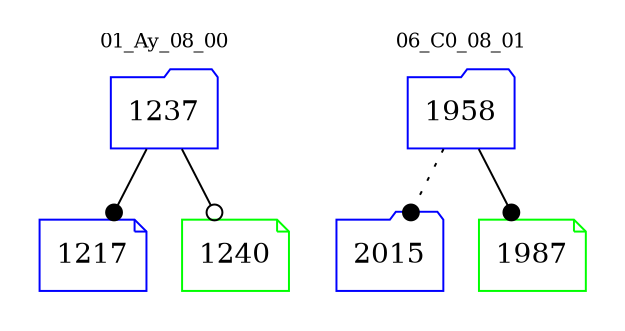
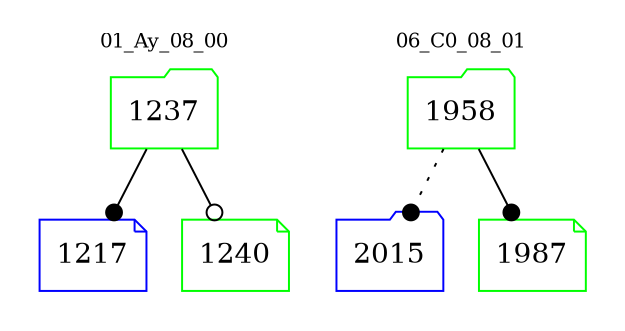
(164, 113) -> (164, 113)
(461, 113) -> (461, 113)
